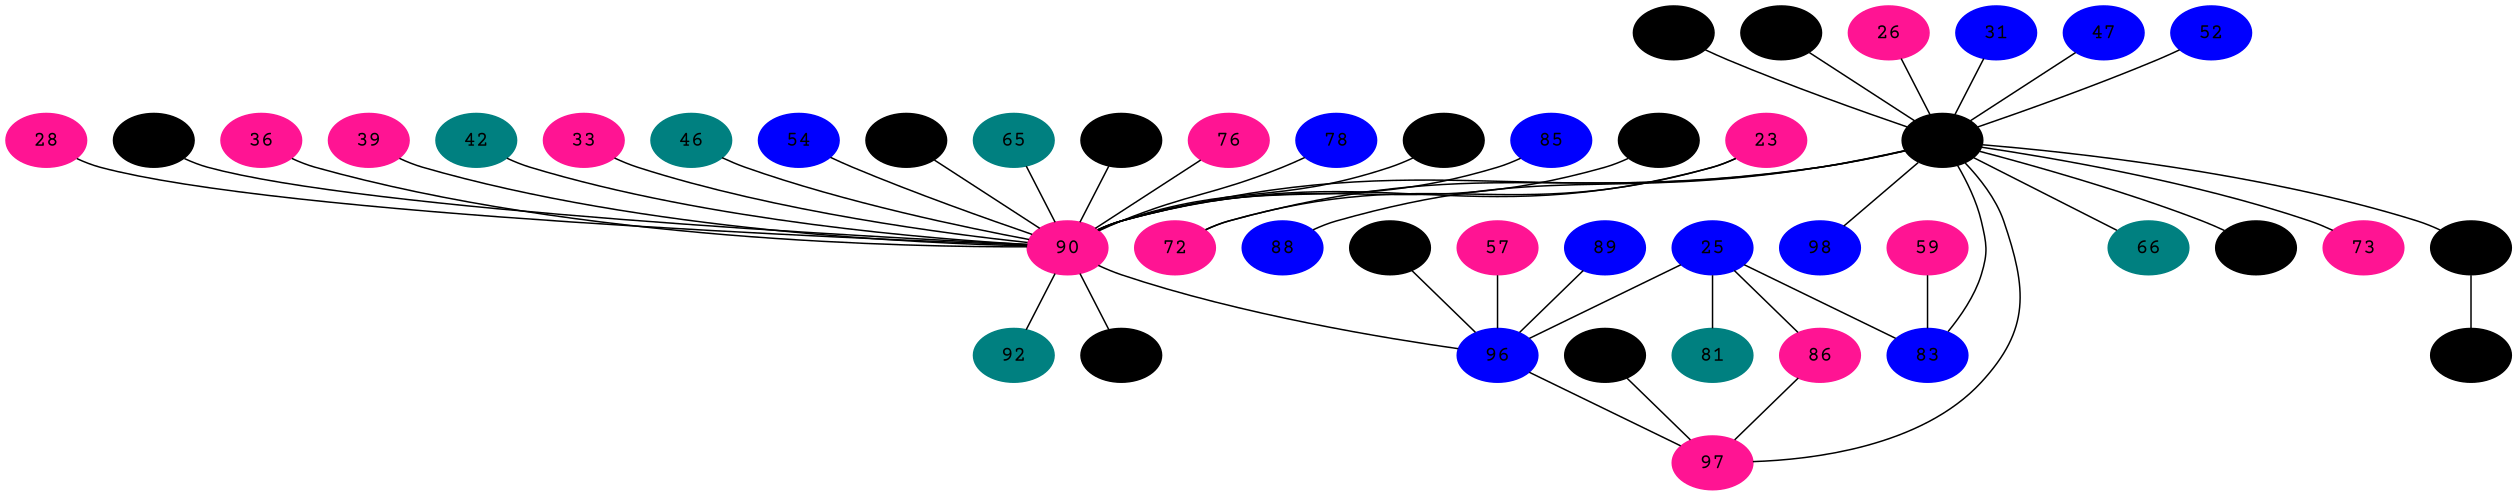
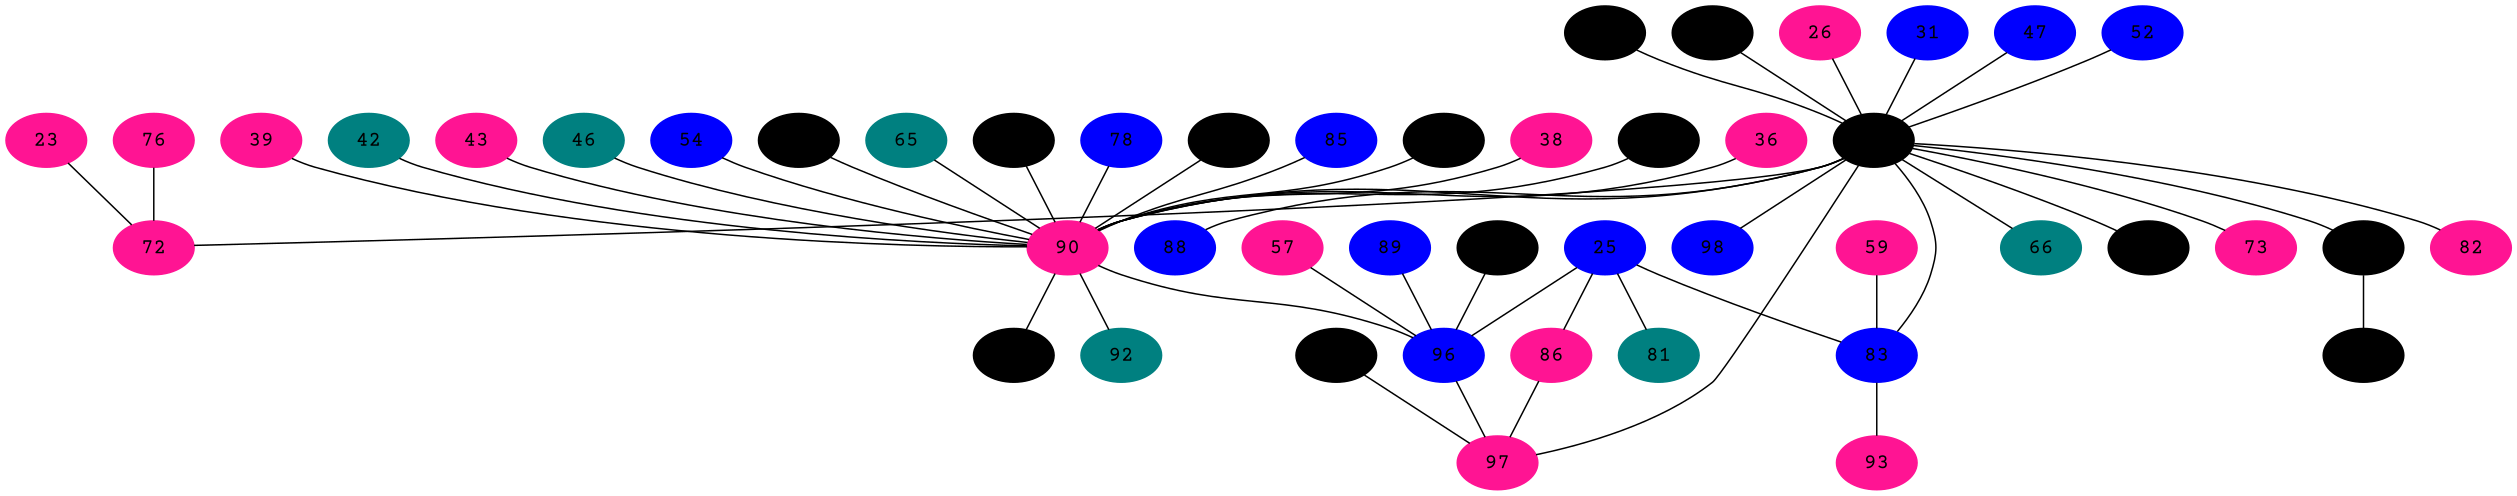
(46, 140) -> (1551, 140)
(584, 140) -> (476, 140)
(1148, 194) -> (154, 194)
(1417, 194) -> none
none -> (2471, 248)
none -> (1877, 463)
